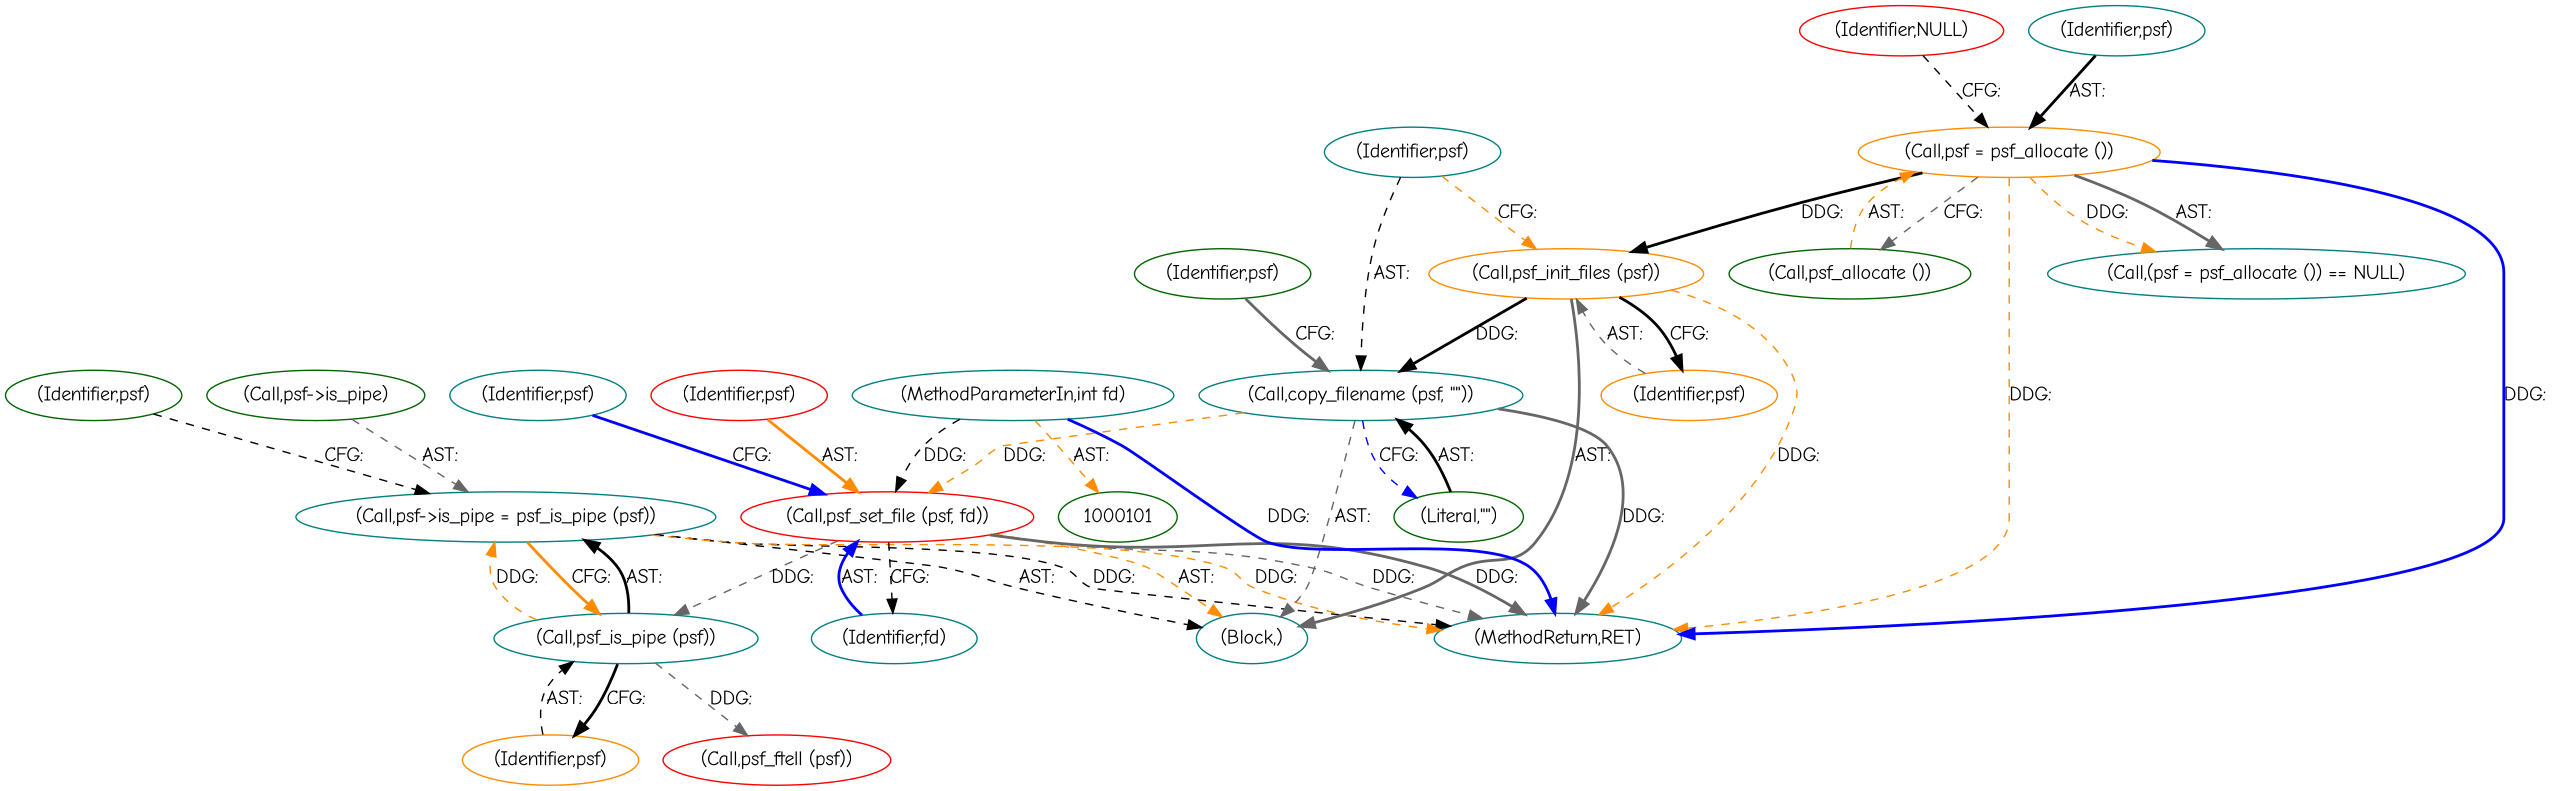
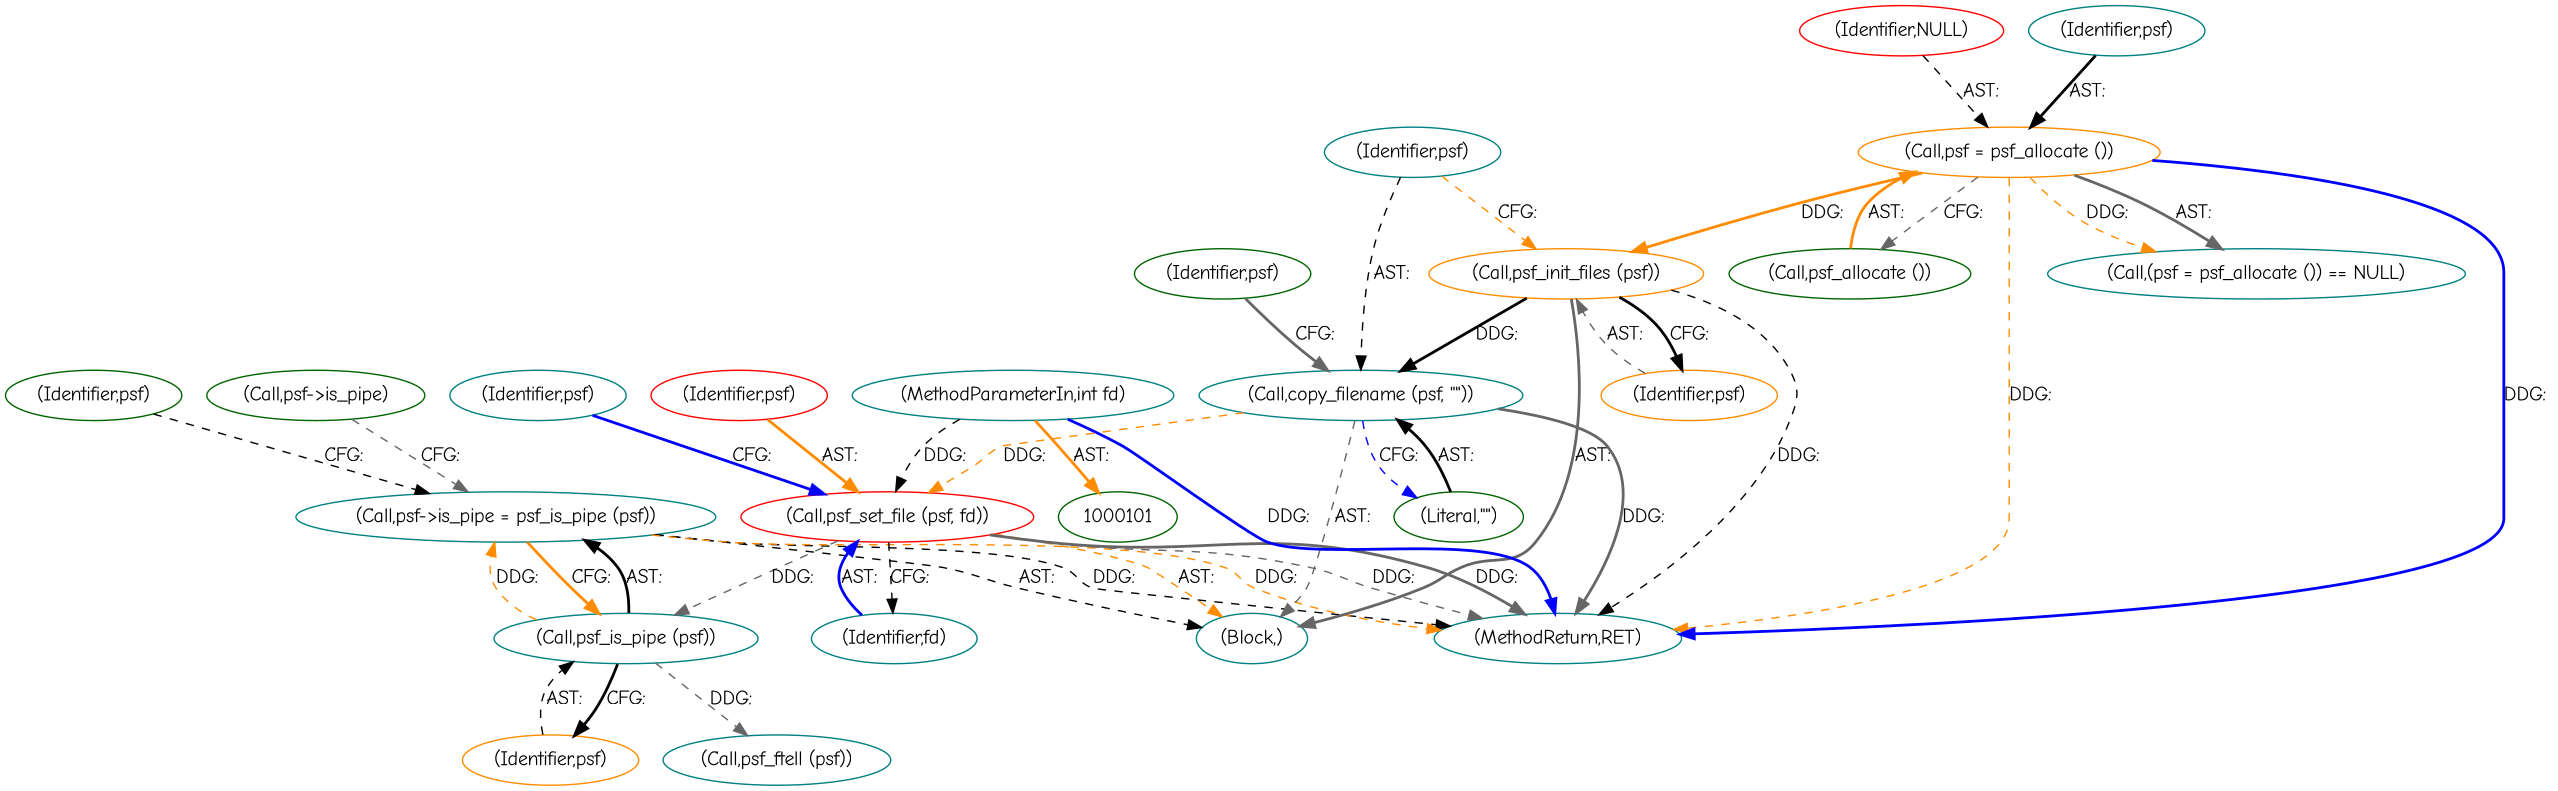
(1985, 92) -> (1985, 92)
(1866, 206) -> (1866, 206)
(1783, 207) -> (1783, 207)
(1776, 449) -> (1776, 449)
(1062, 451) -> (1062, 451)
(444, 456) -> (444, 456)
(777, 760) -> (777, 760)
